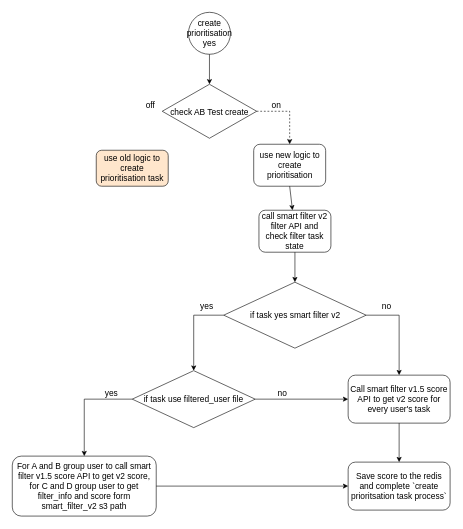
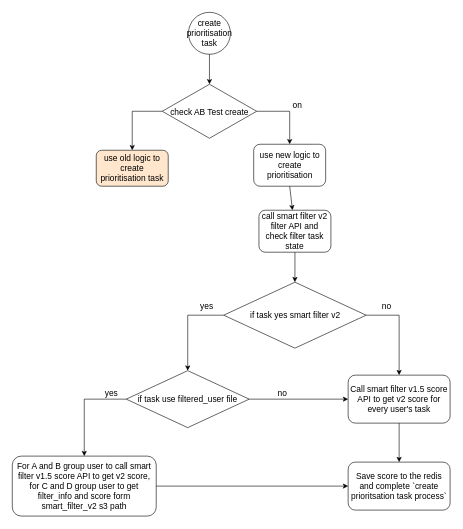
(210, 33) -> (210, 33)
(150, 105) -> none
(276, 105) -> (297, 105)
none -> (132, 111)
(288, 111) -> (288, 111)
(194, 399) -> (188, 399)
